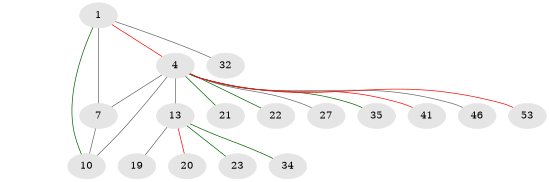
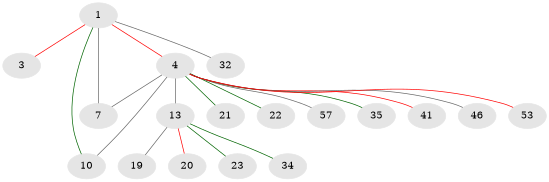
none -> (22, 66)
(326, 116) -> (326, 116)
(93, 141) -> none
